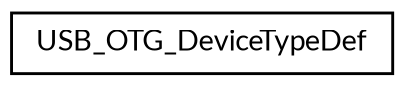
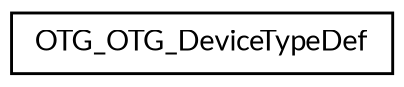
(202, 43) -> (202, 43)
